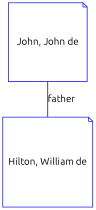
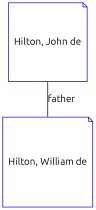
(48, 42) -> (48, 42)
